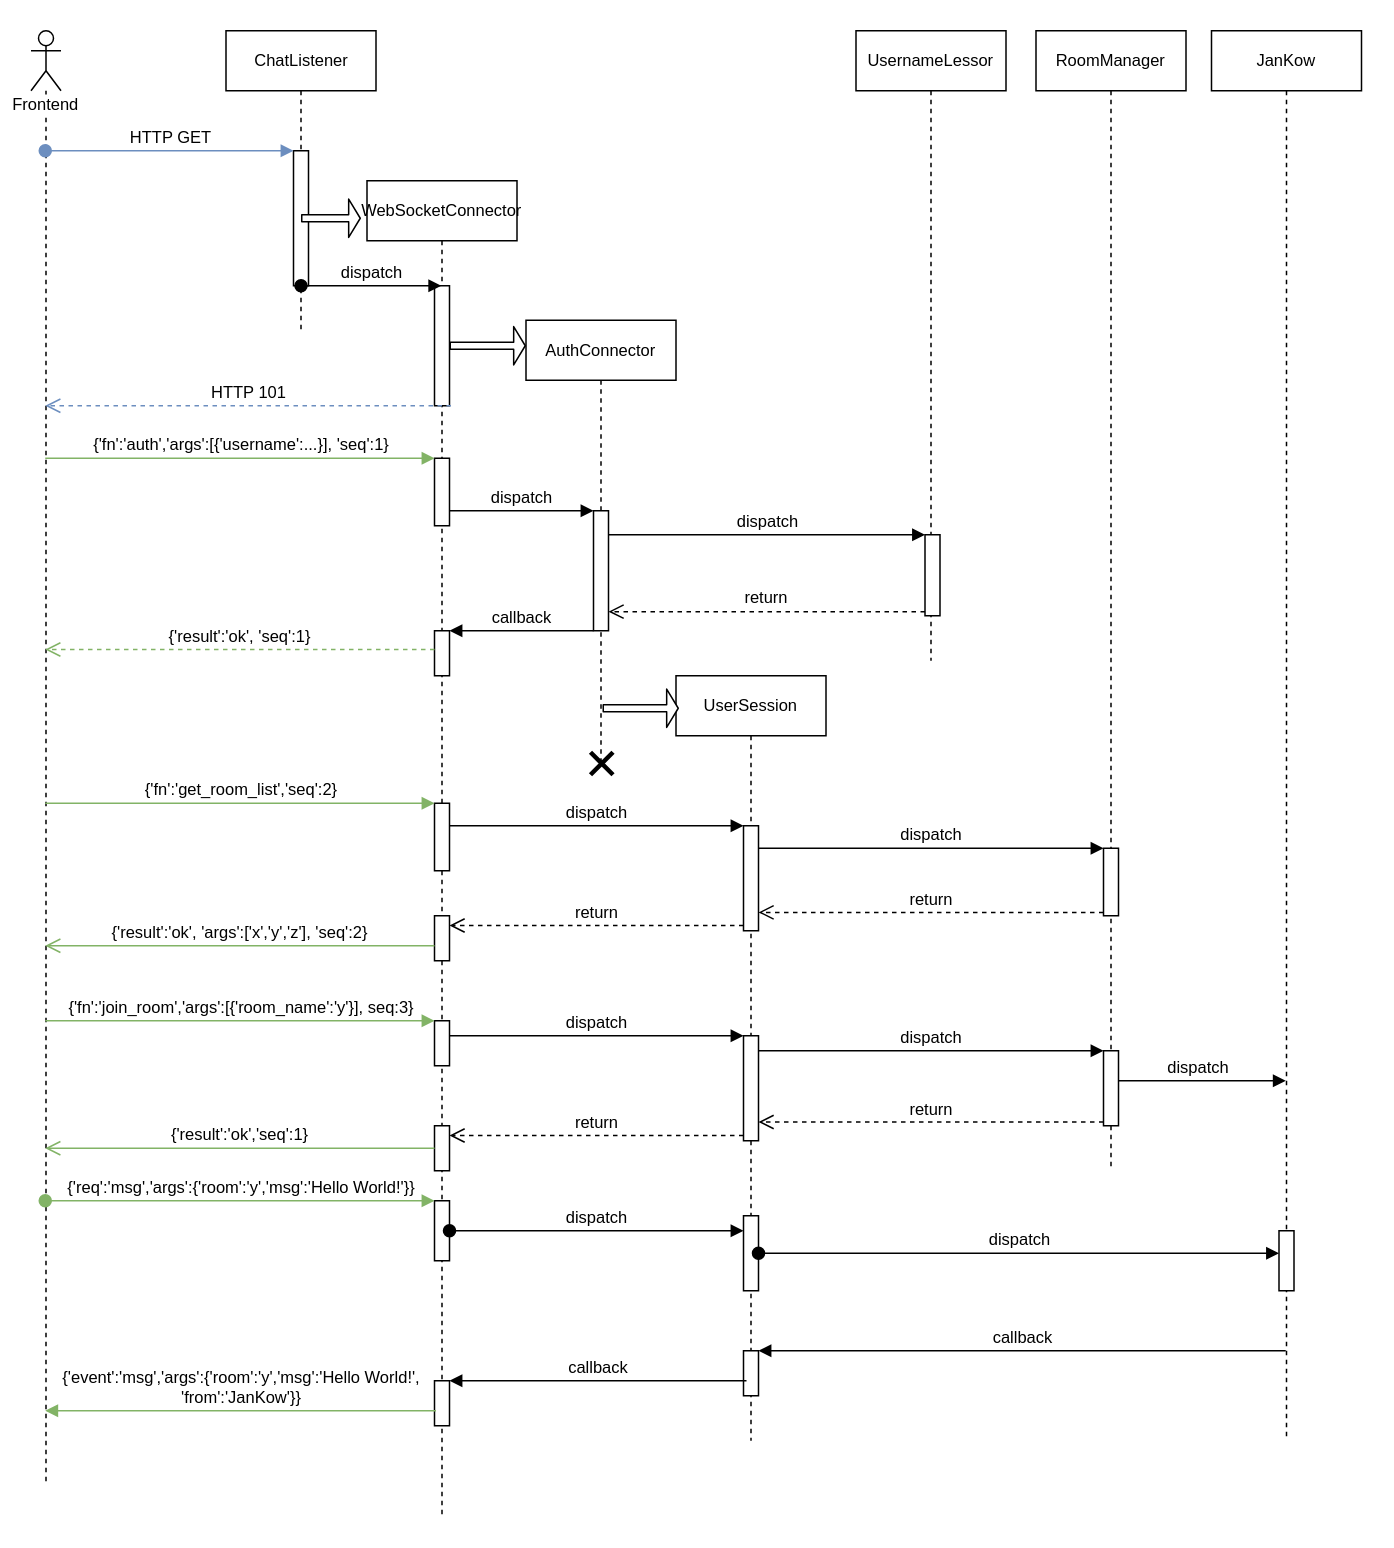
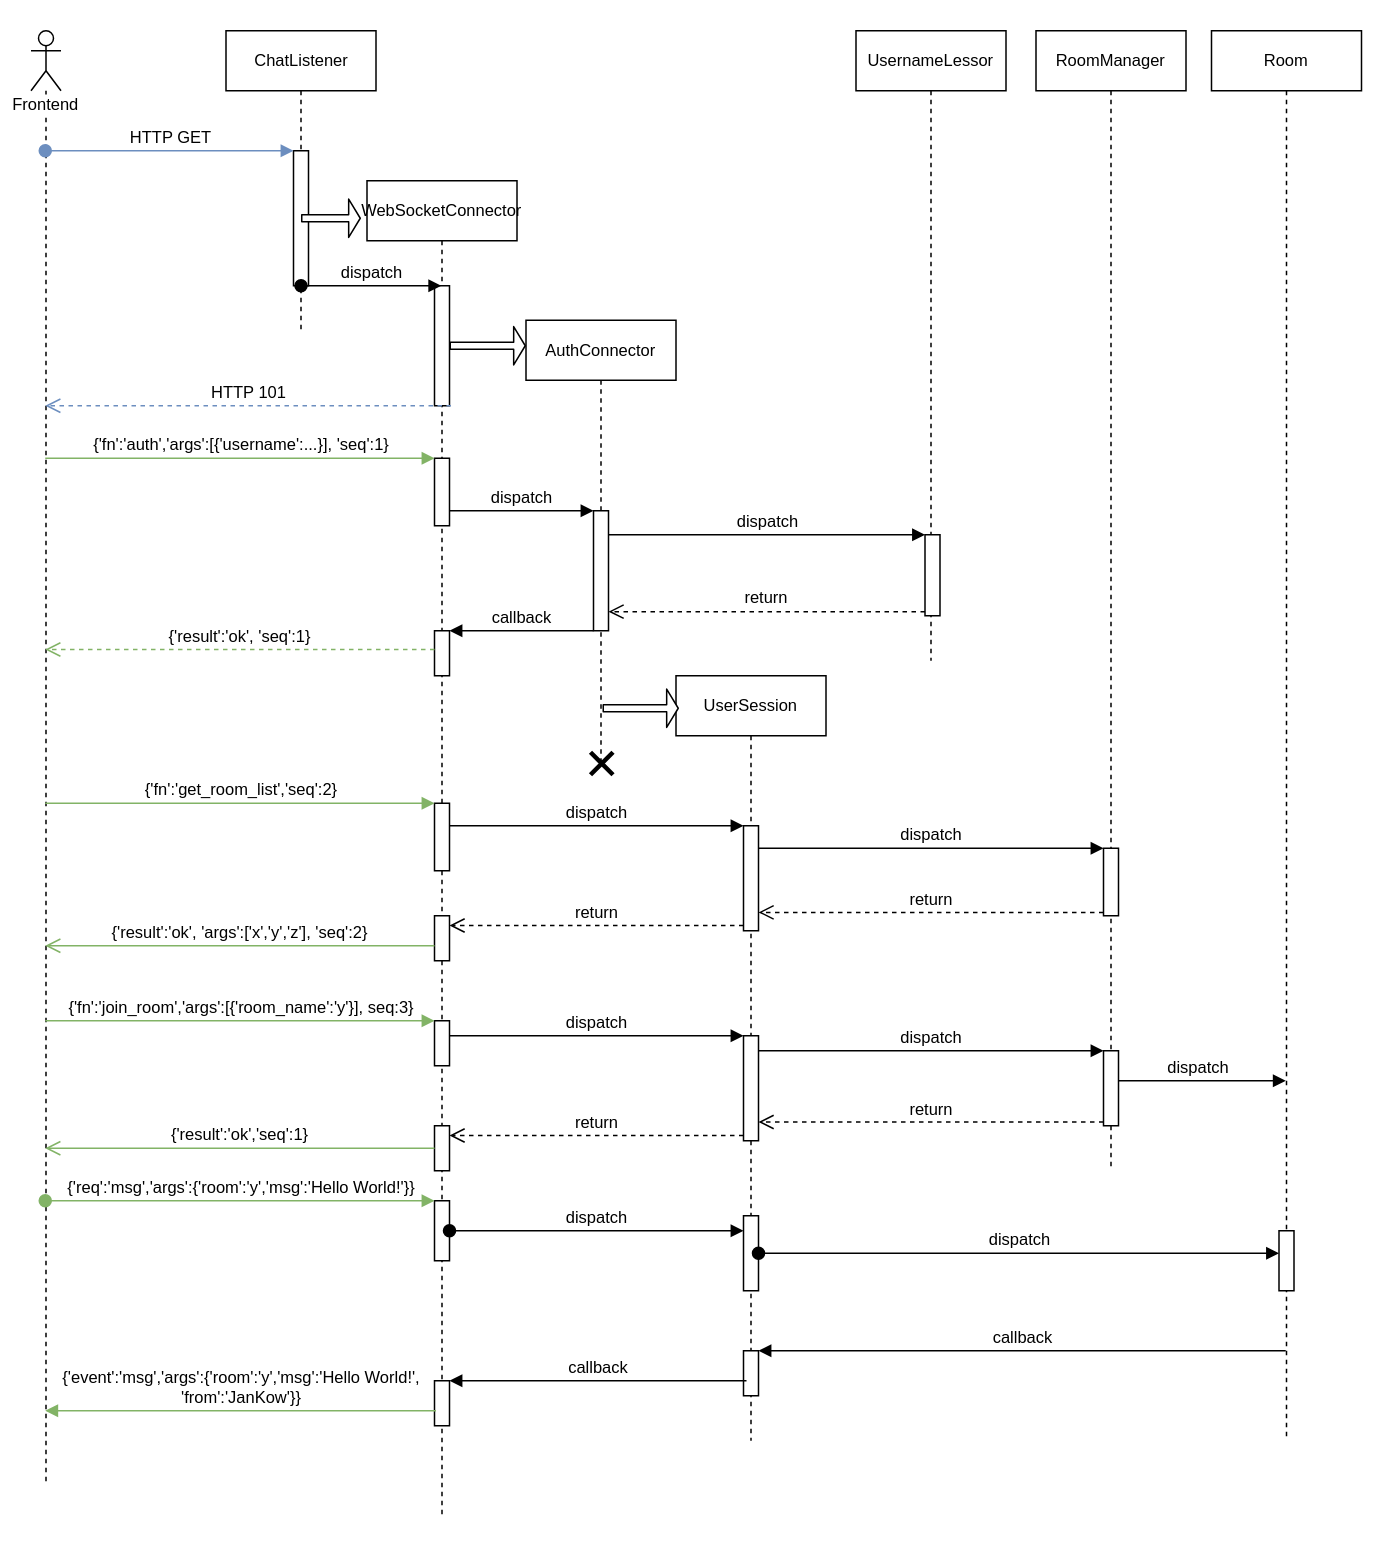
(1286, 61) -> (1286, 61)
